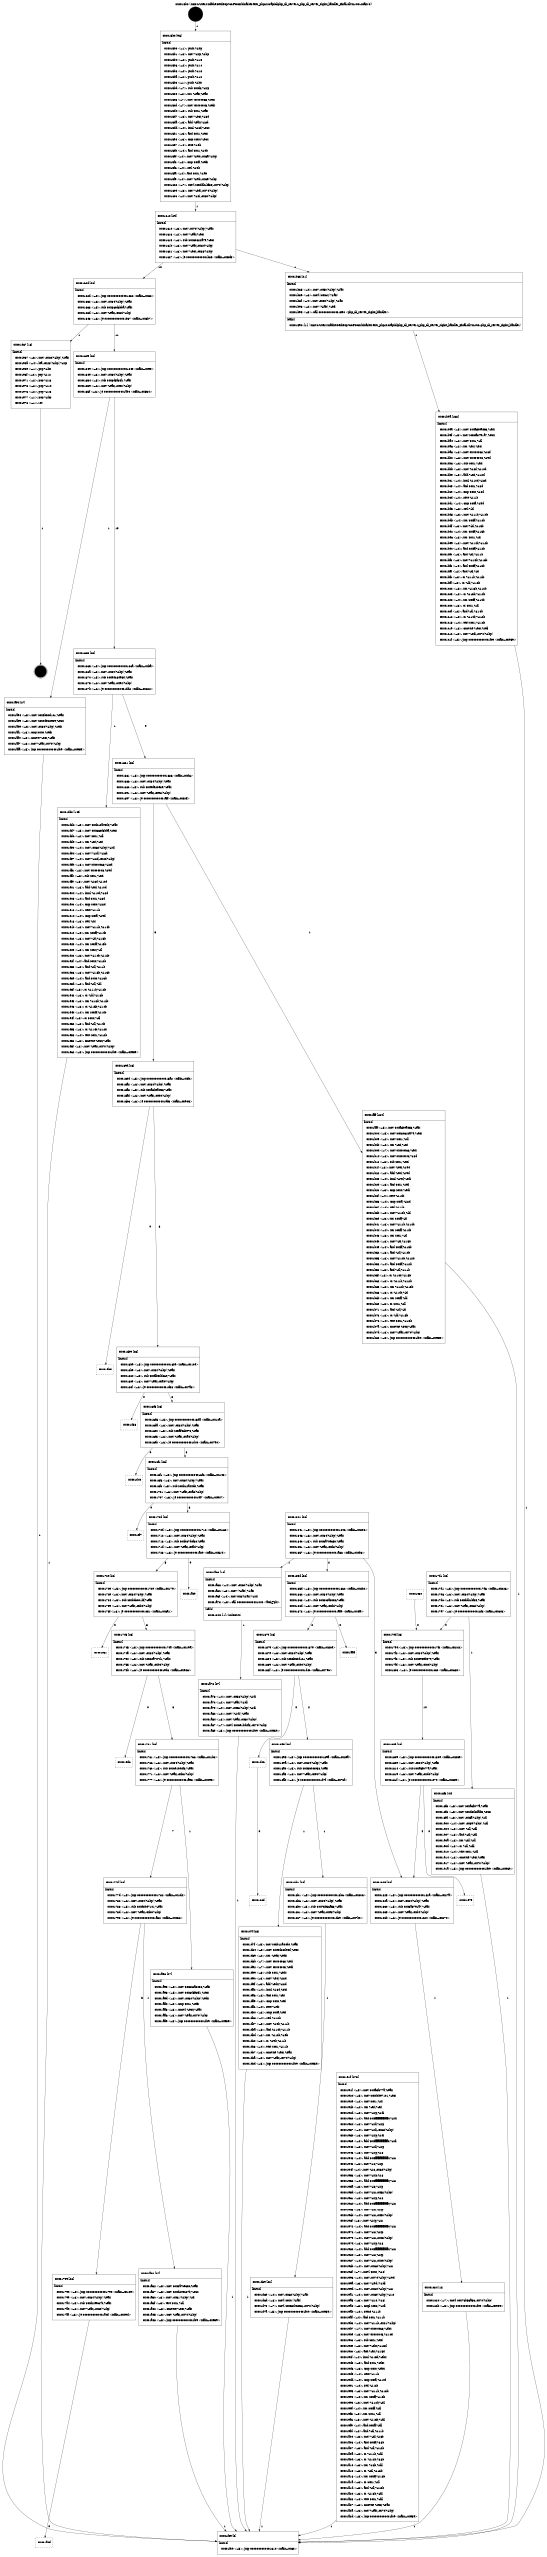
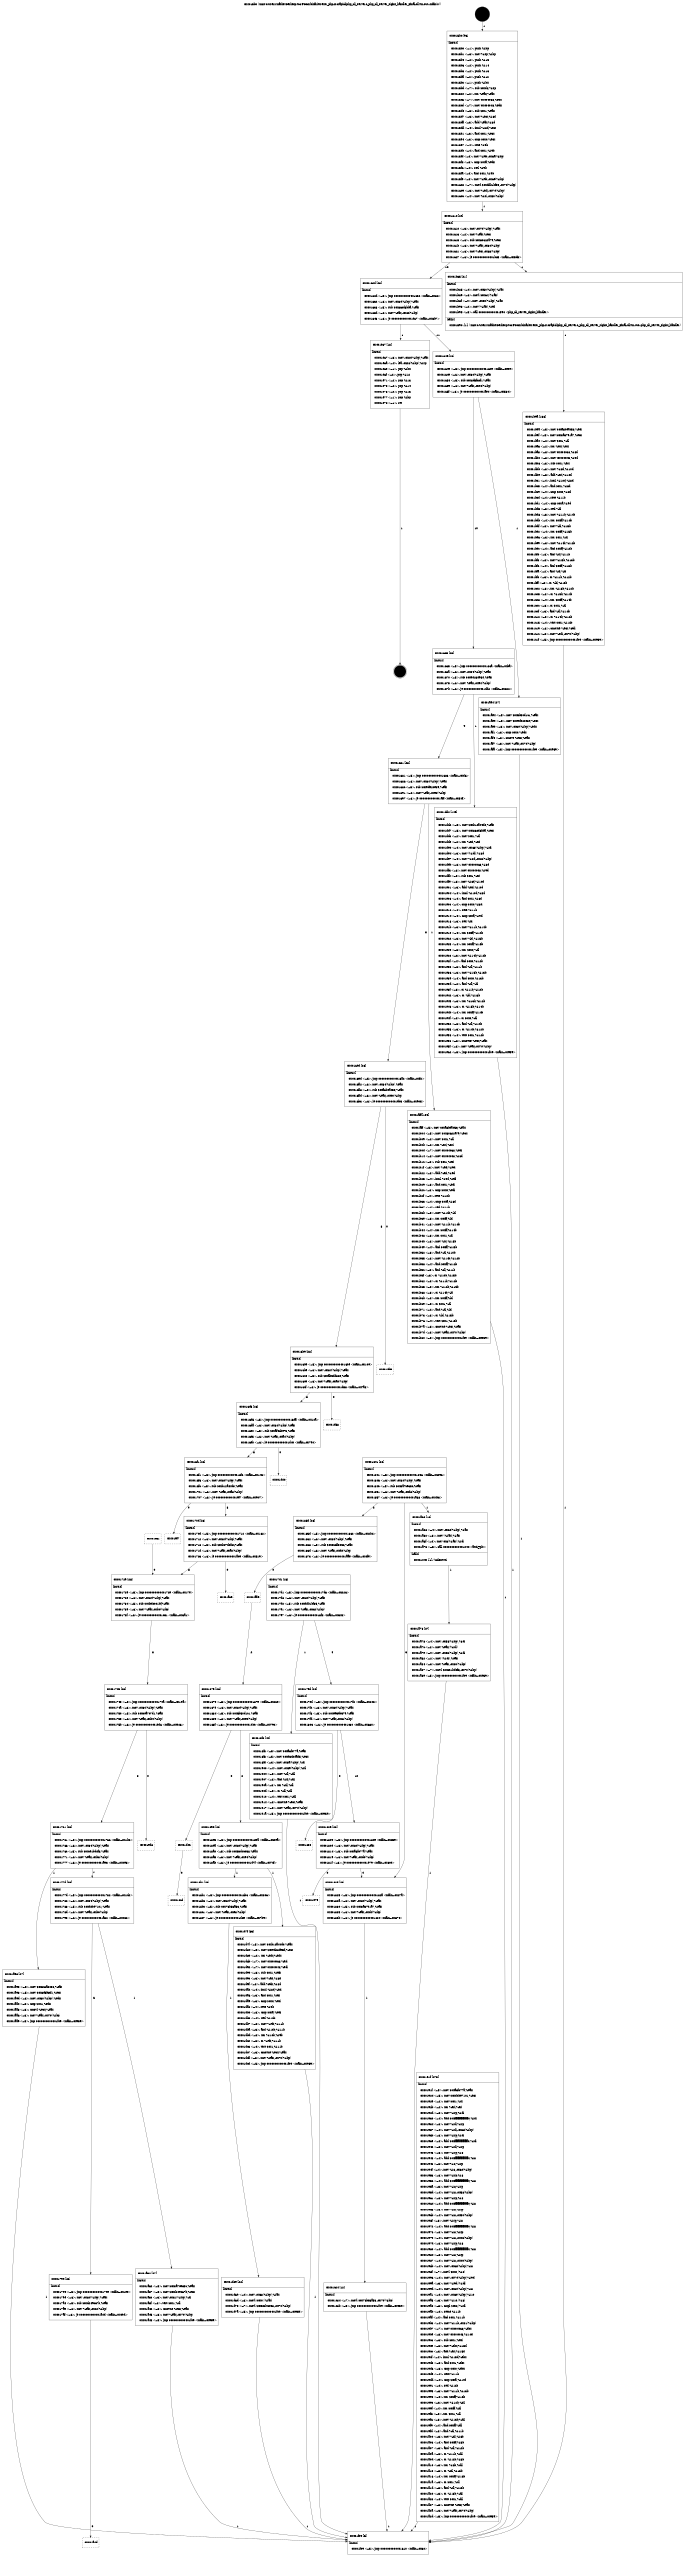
(415, 1614) -> (337, 1794)
(312, 1623) -> (248, 1643)
(110, 1631) -> (153, 1559)
